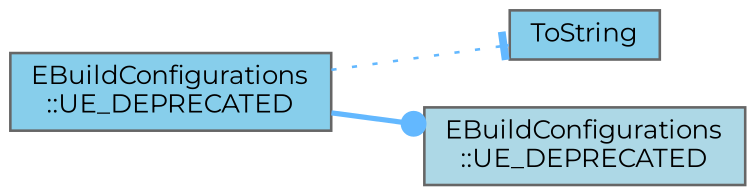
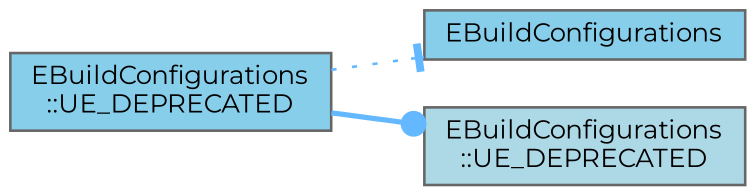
(585, 35) -> (585, 35)
